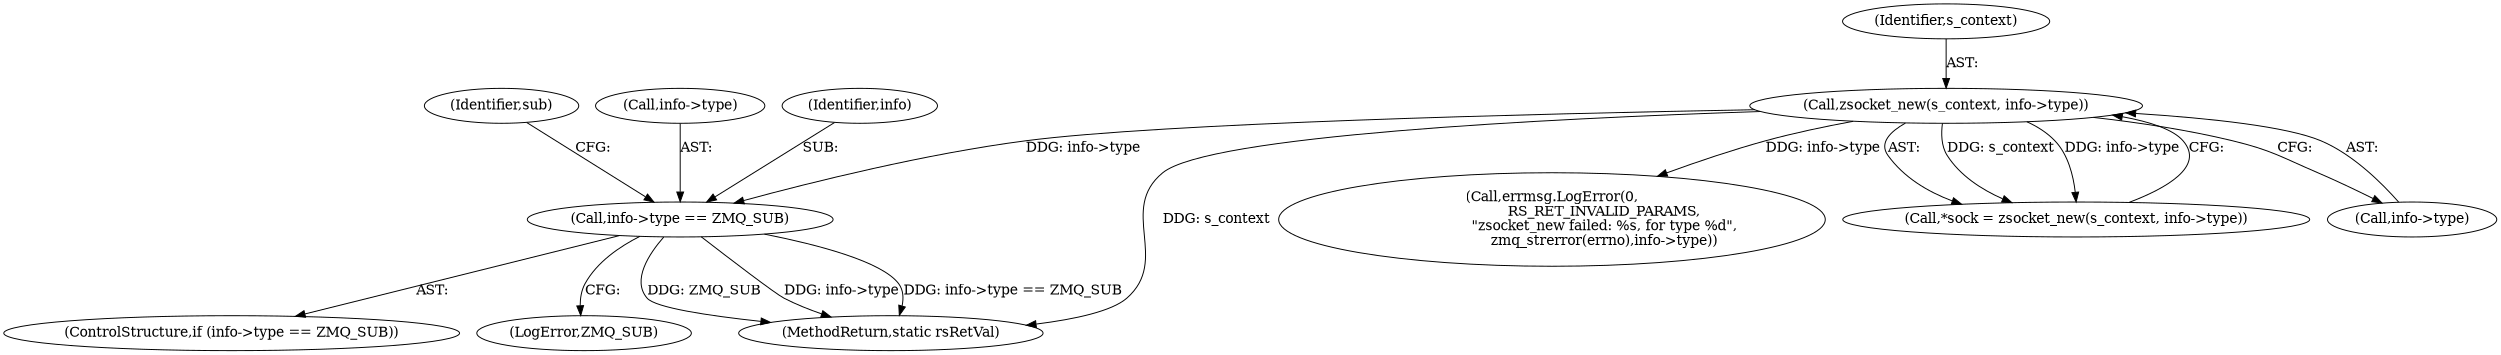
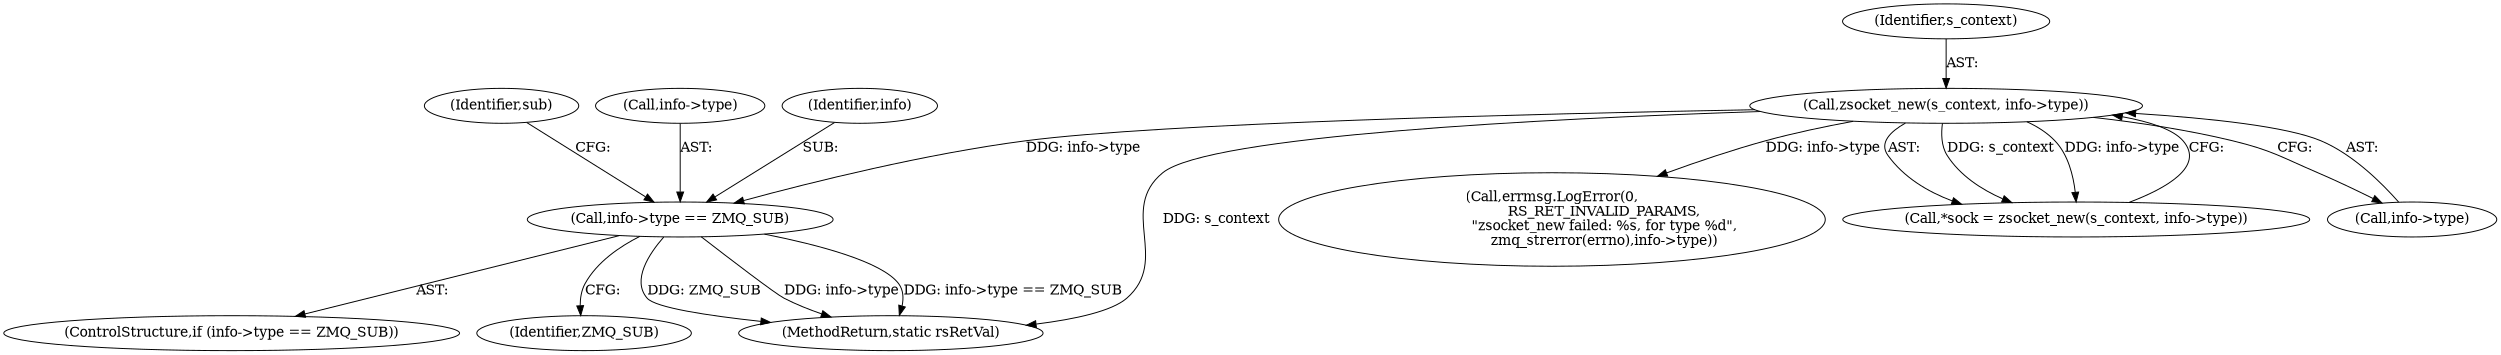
(584, 333) -> (584, 333)
